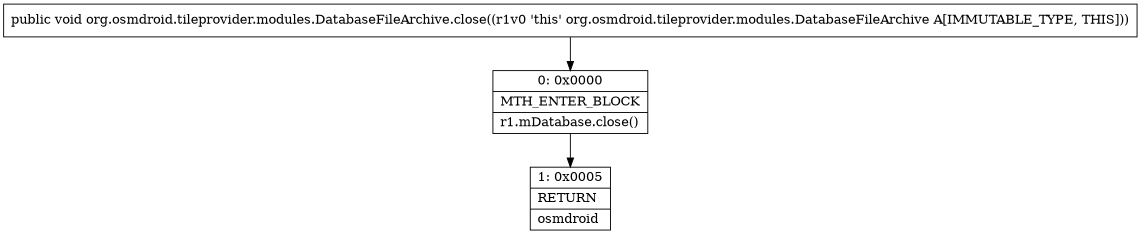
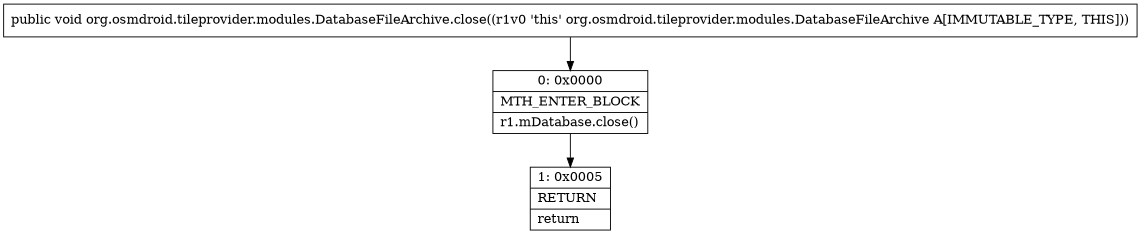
(568, 219) -> (559, 219)
